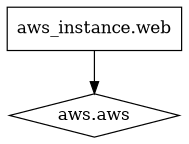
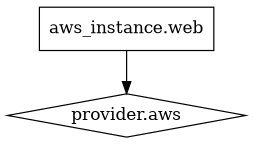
(94, 115) -> (127, 115)
